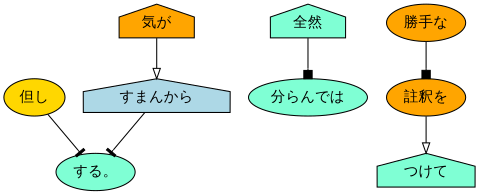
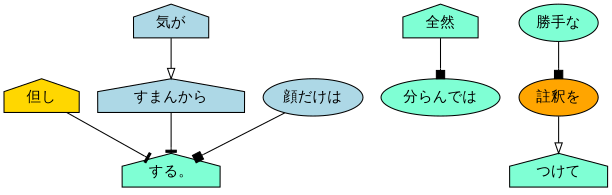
(157, 23) -> (171, 23)
(426, 23) -> (559, 23)
(34, 97) -> (42, 97)
none -> (313, 97)
(96, 172) -> (171, 172)
